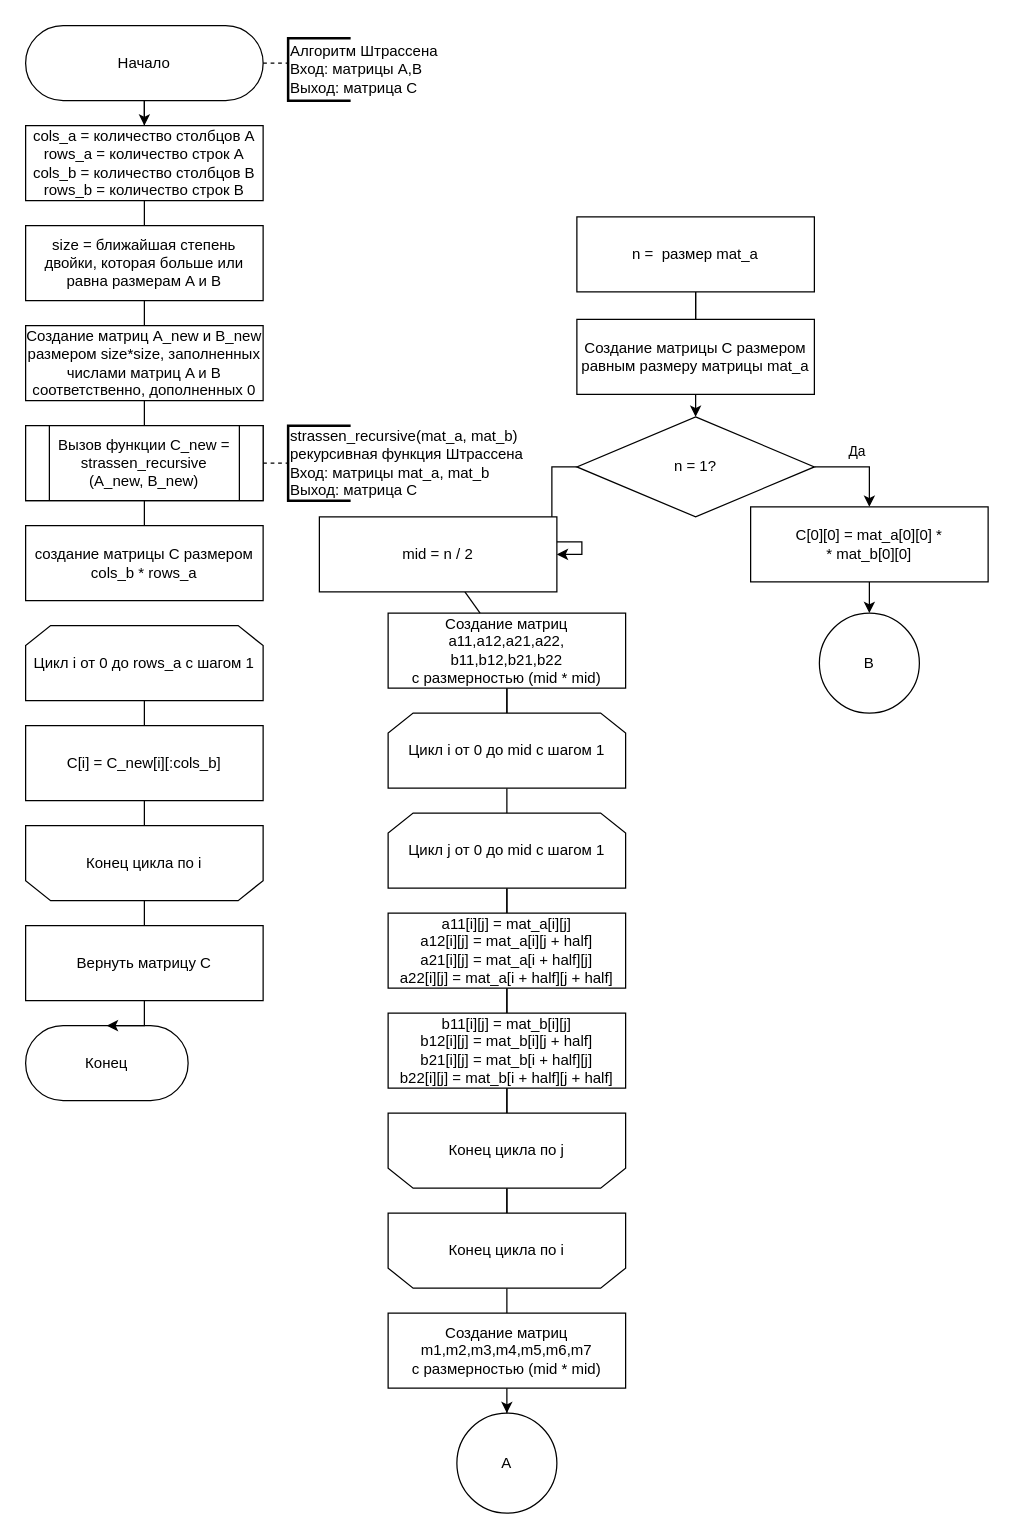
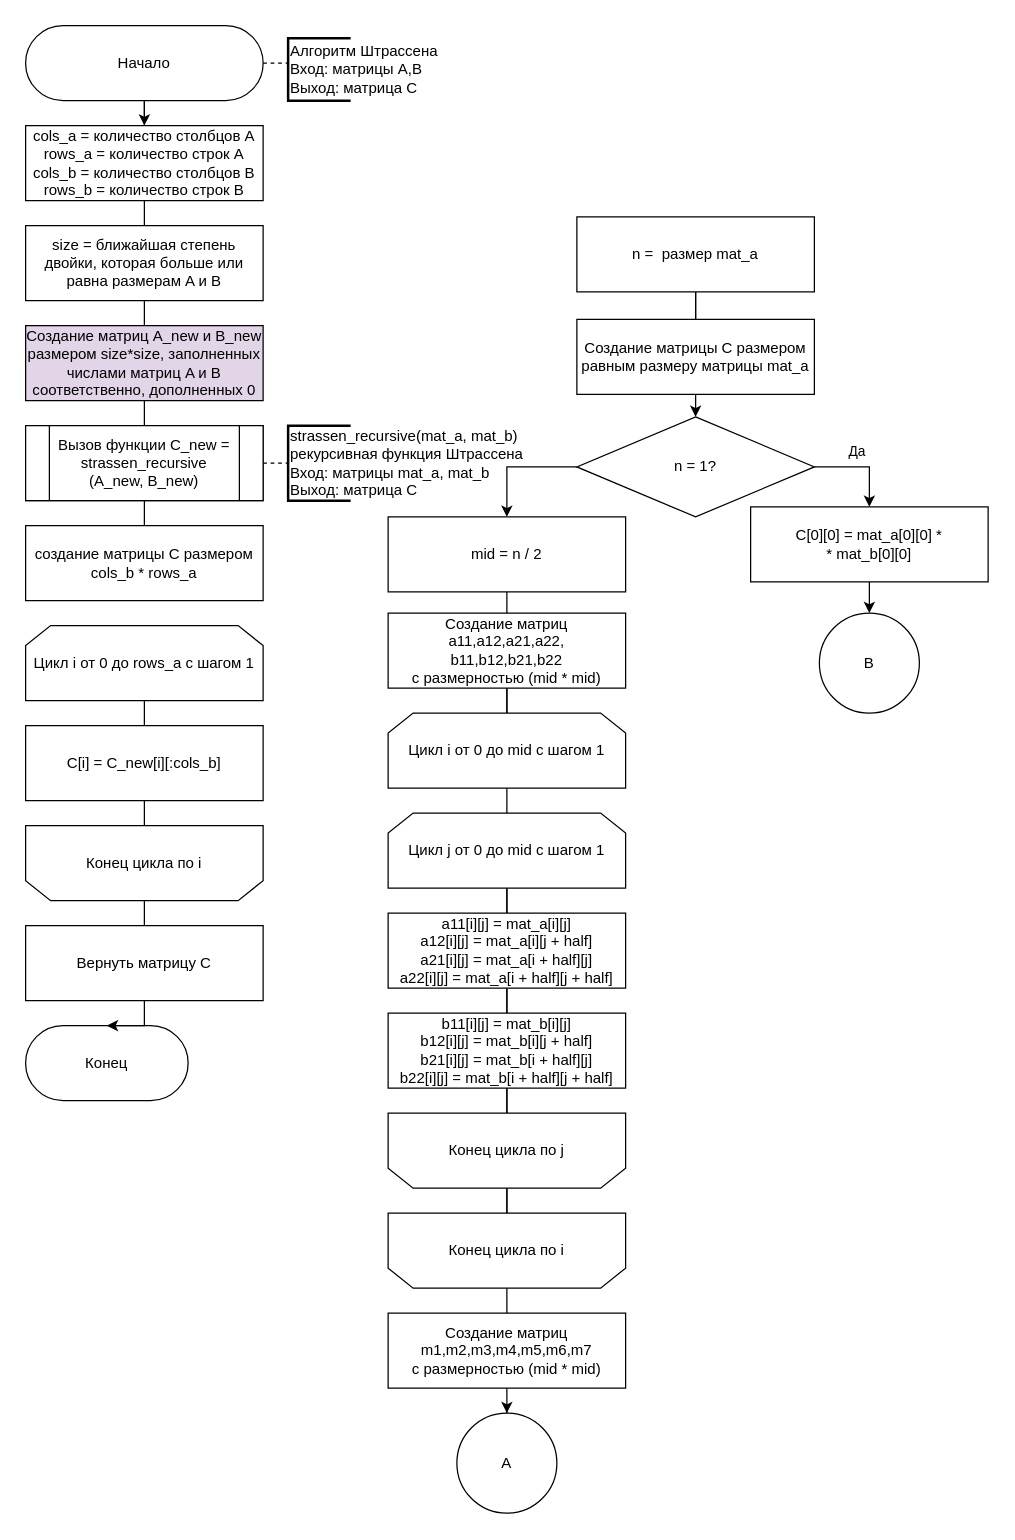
(144, 363) -> (144, 363)
(438, 554) -> (507, 554)
